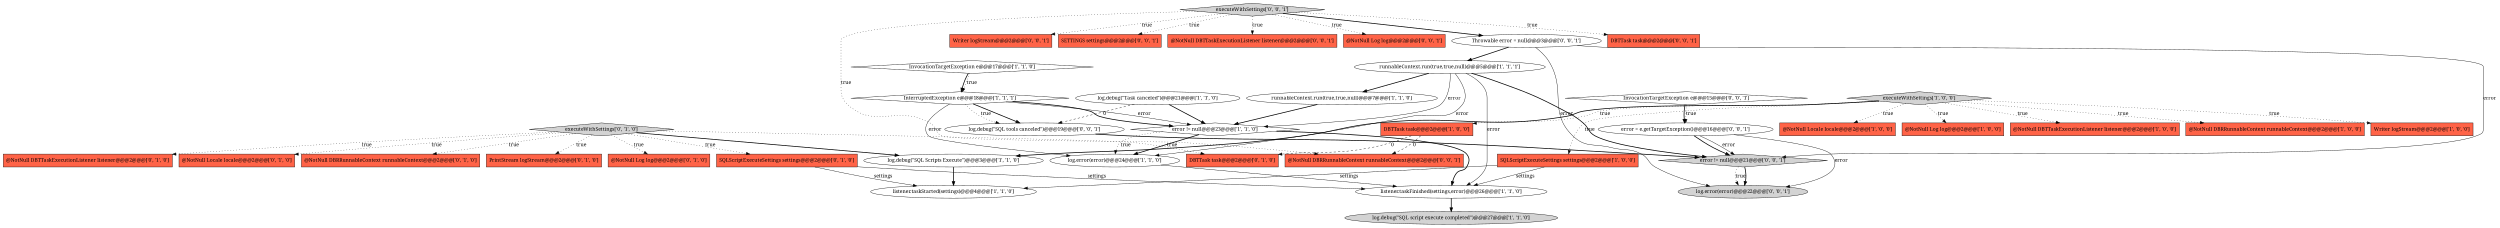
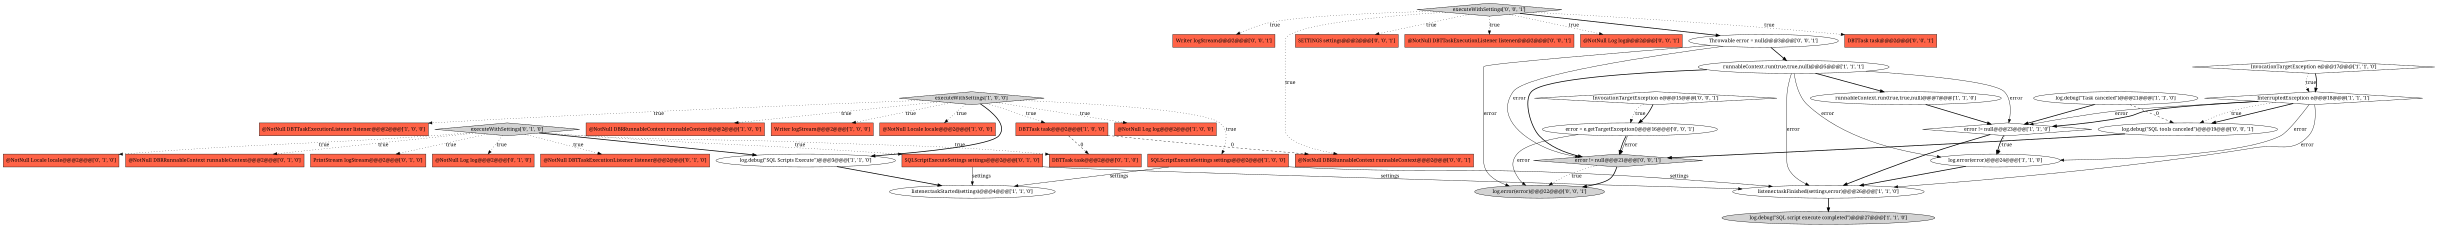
none -> (2121, 166)
(1265, 175) -> (1915, 176)
